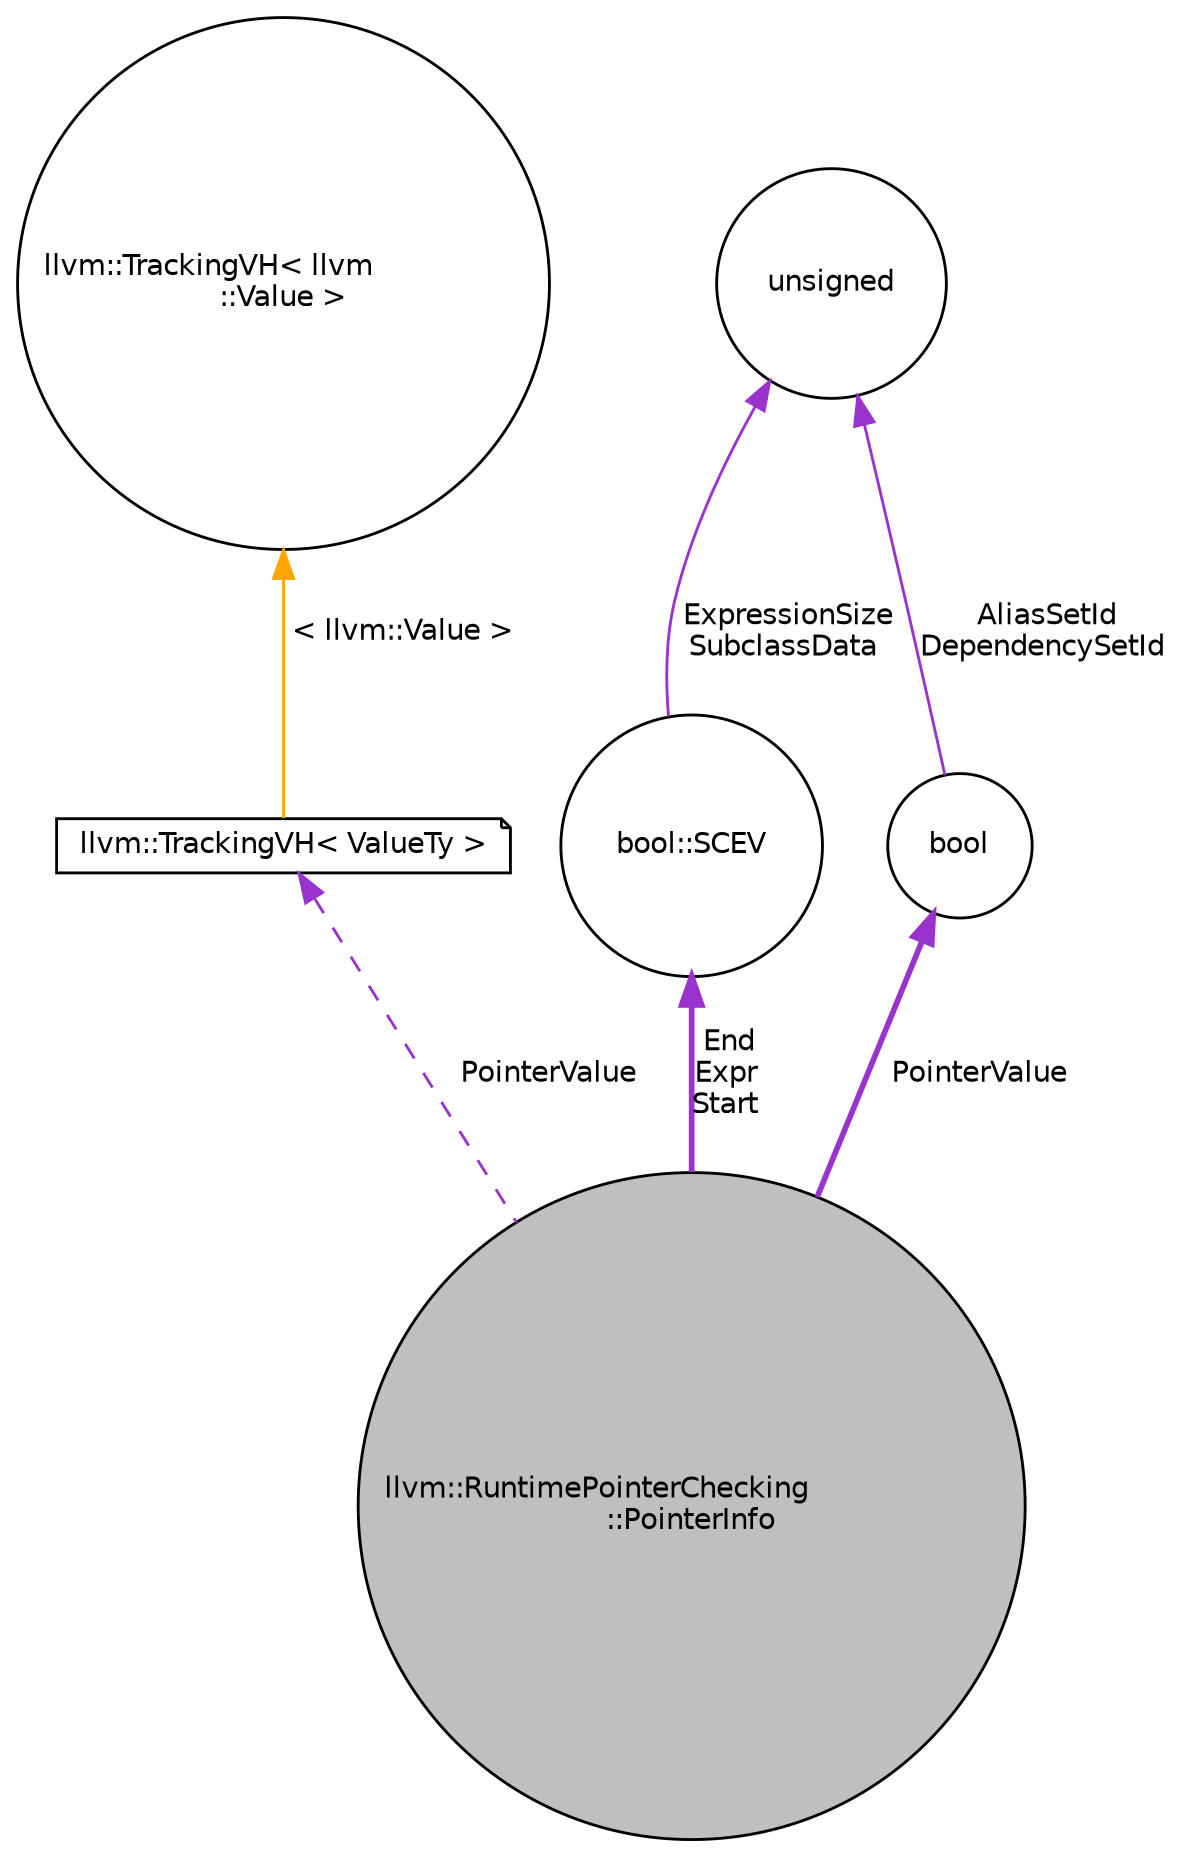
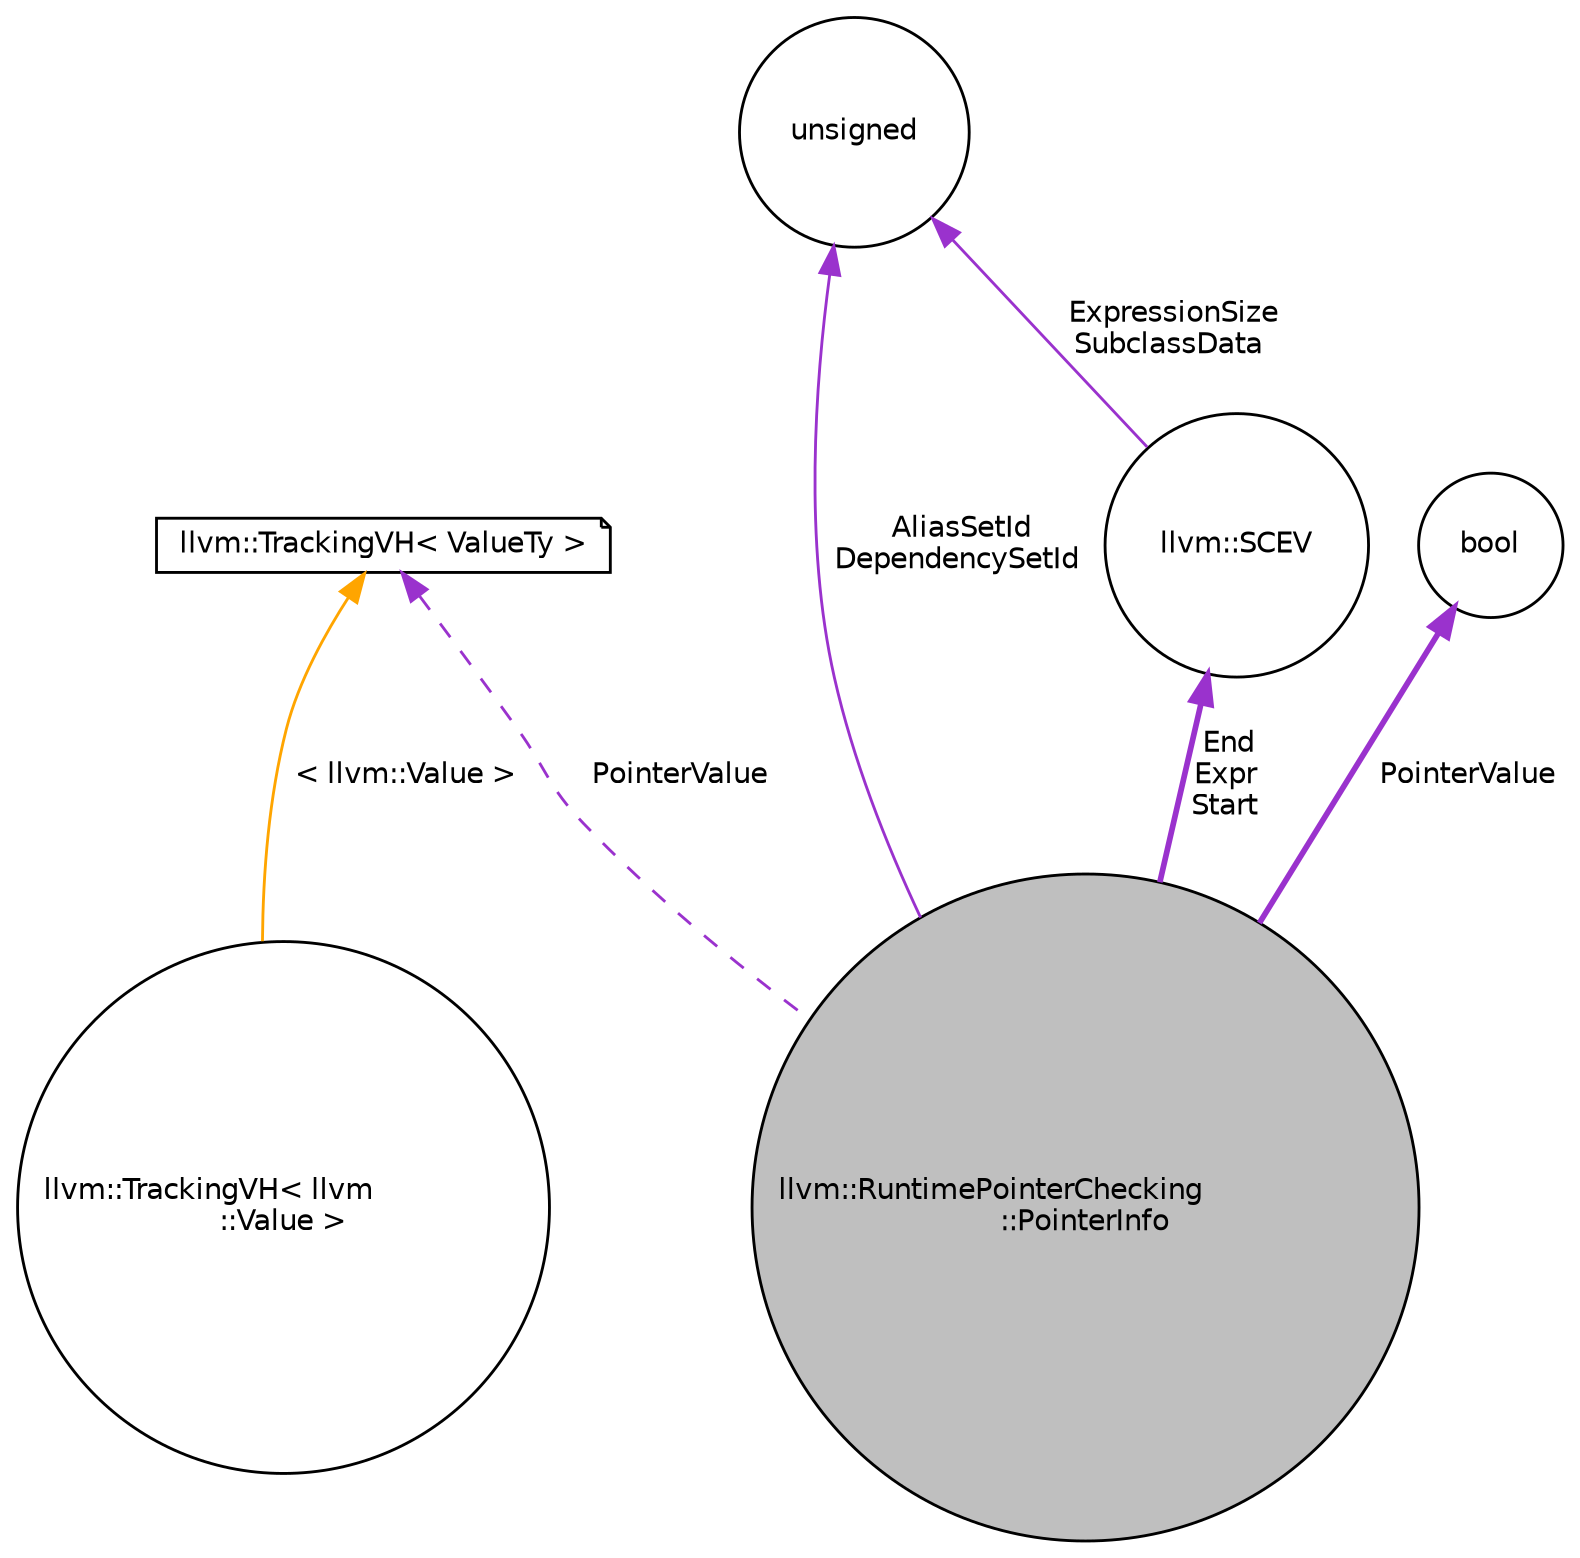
(905, 600) -> (822, 604)
(284, 699) -> (279, 762)
(692, 846) -> (1237, 545)
